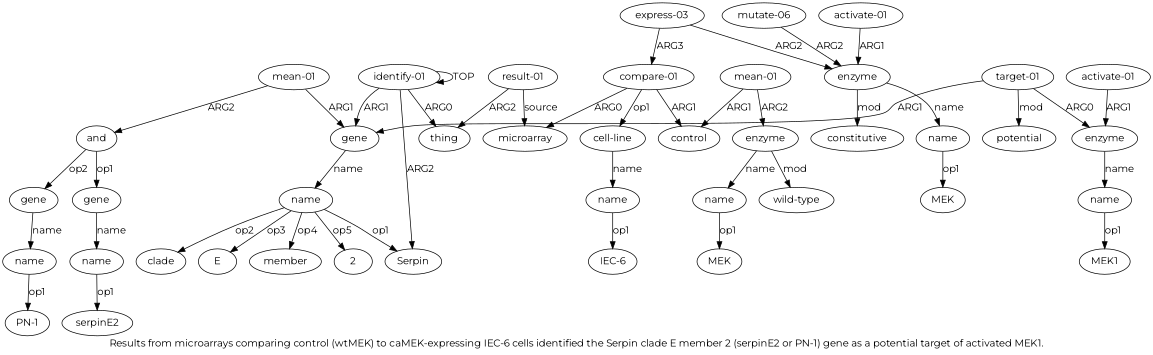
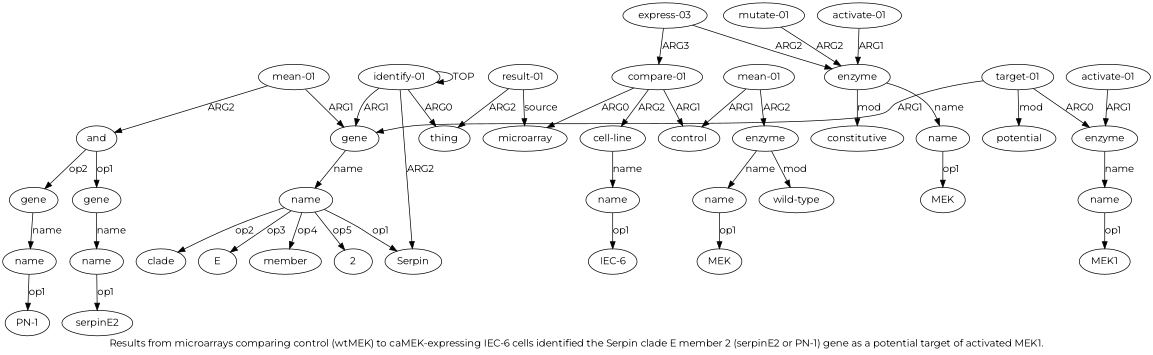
(764, 16) -> (764, 16)
(642, 108) -> (652, 108)
